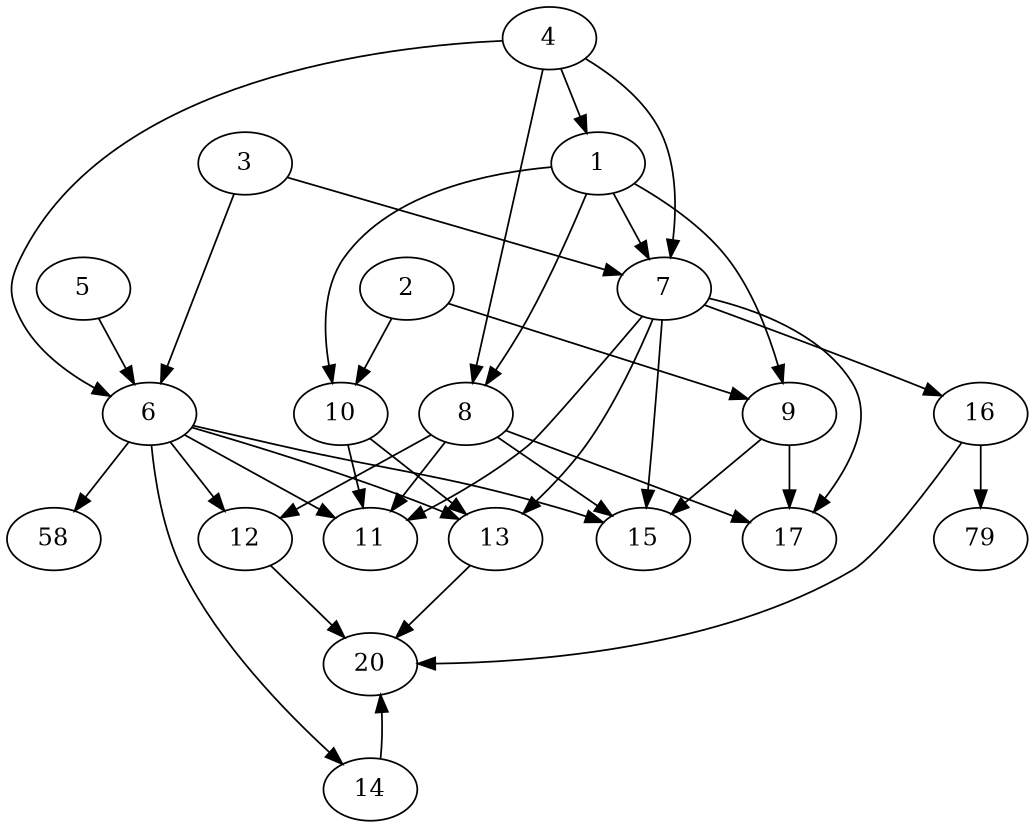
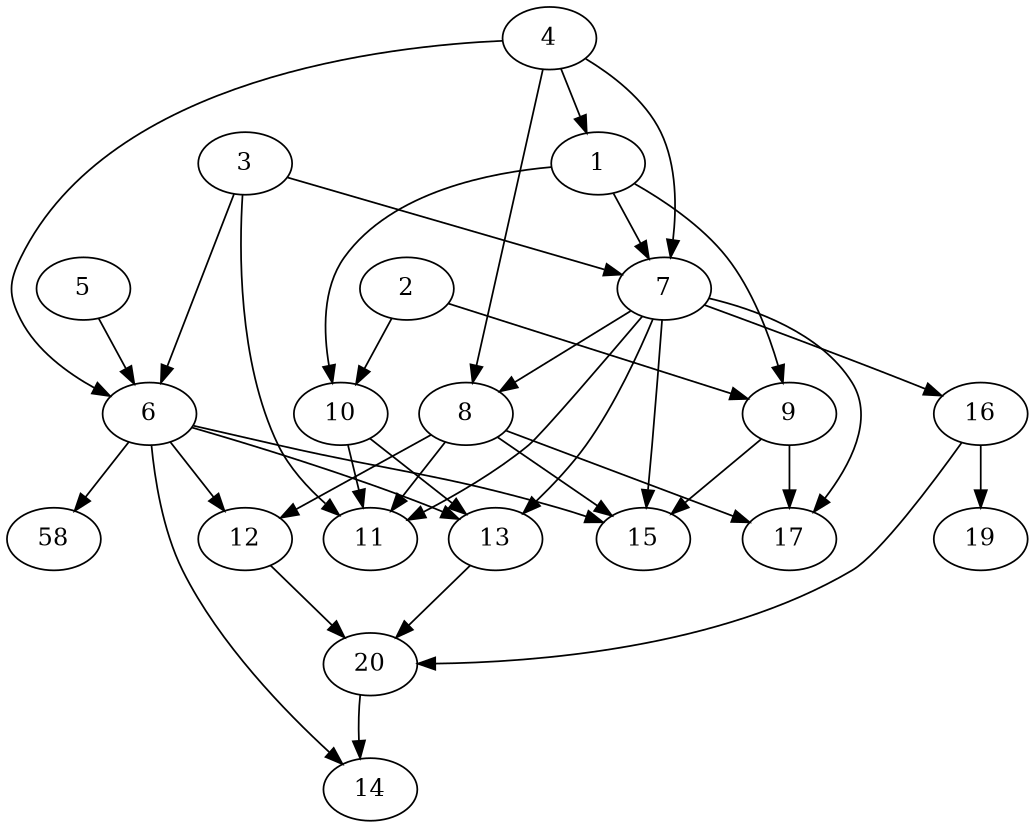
(546, 284) -> (564, 352)
(252, 472) -> (251, 360)
(981, 539) -> (981, 539)
(382, 735) -> (359, 718)
